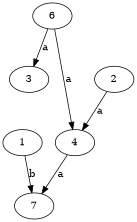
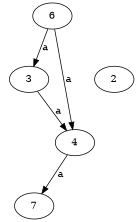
(97, 108) -> (50, 108)
(23, 143) -> none
